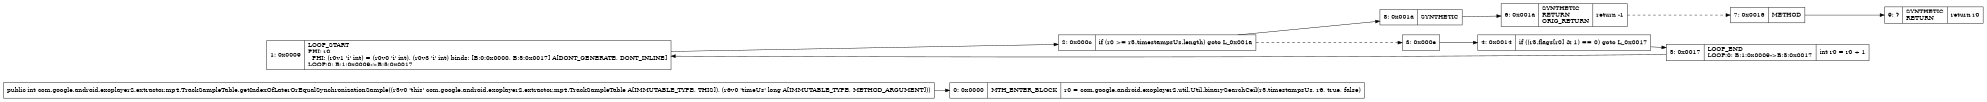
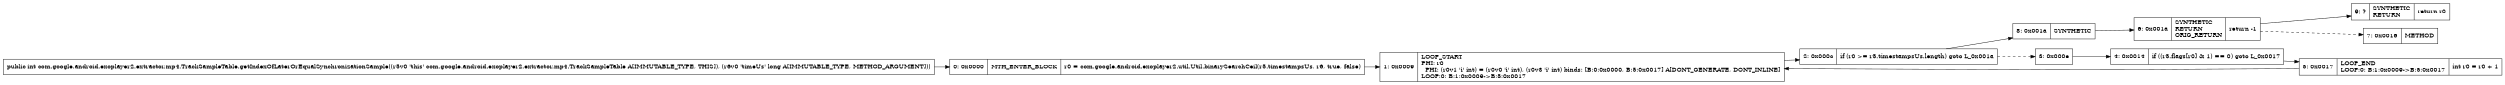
(1842, 15) -> (2304, 20)
none -> (1370, 67)
